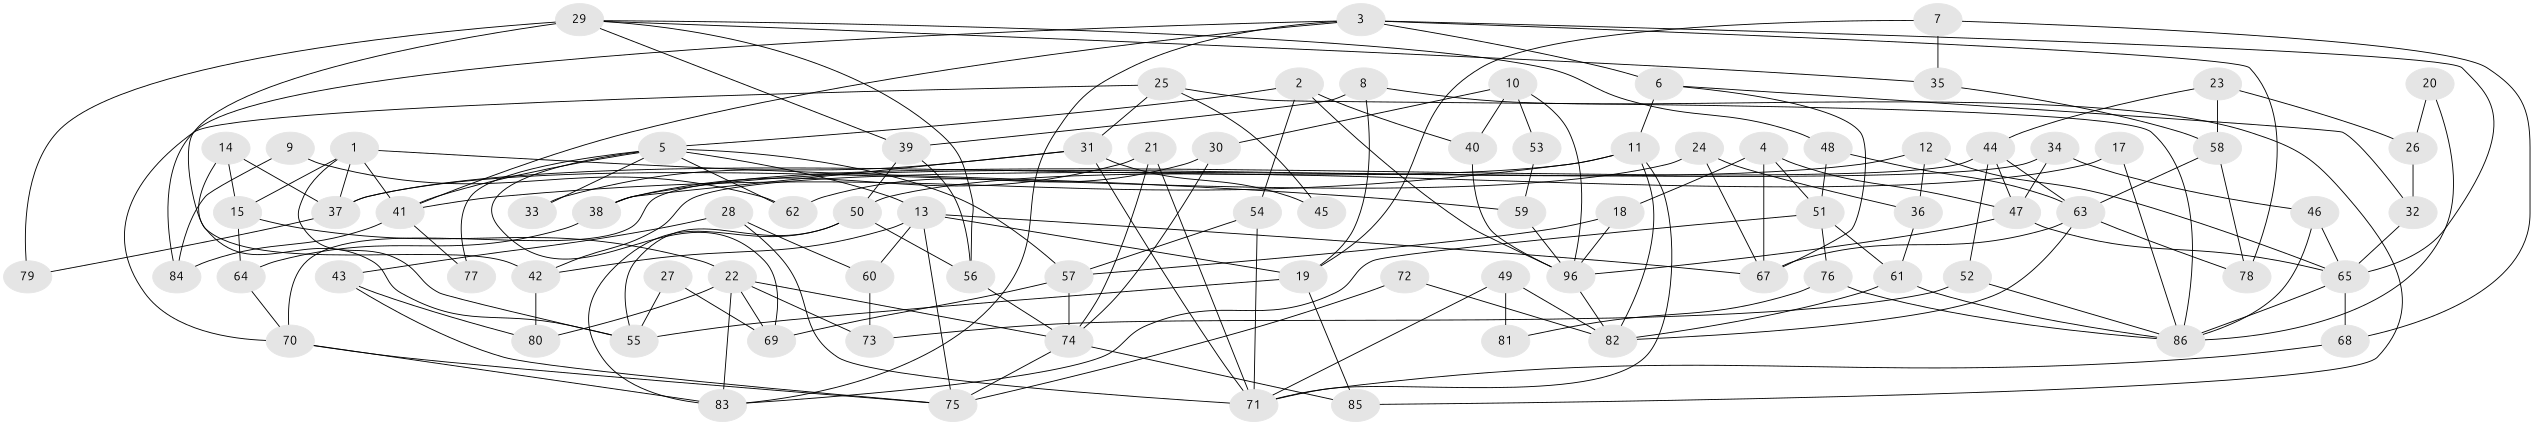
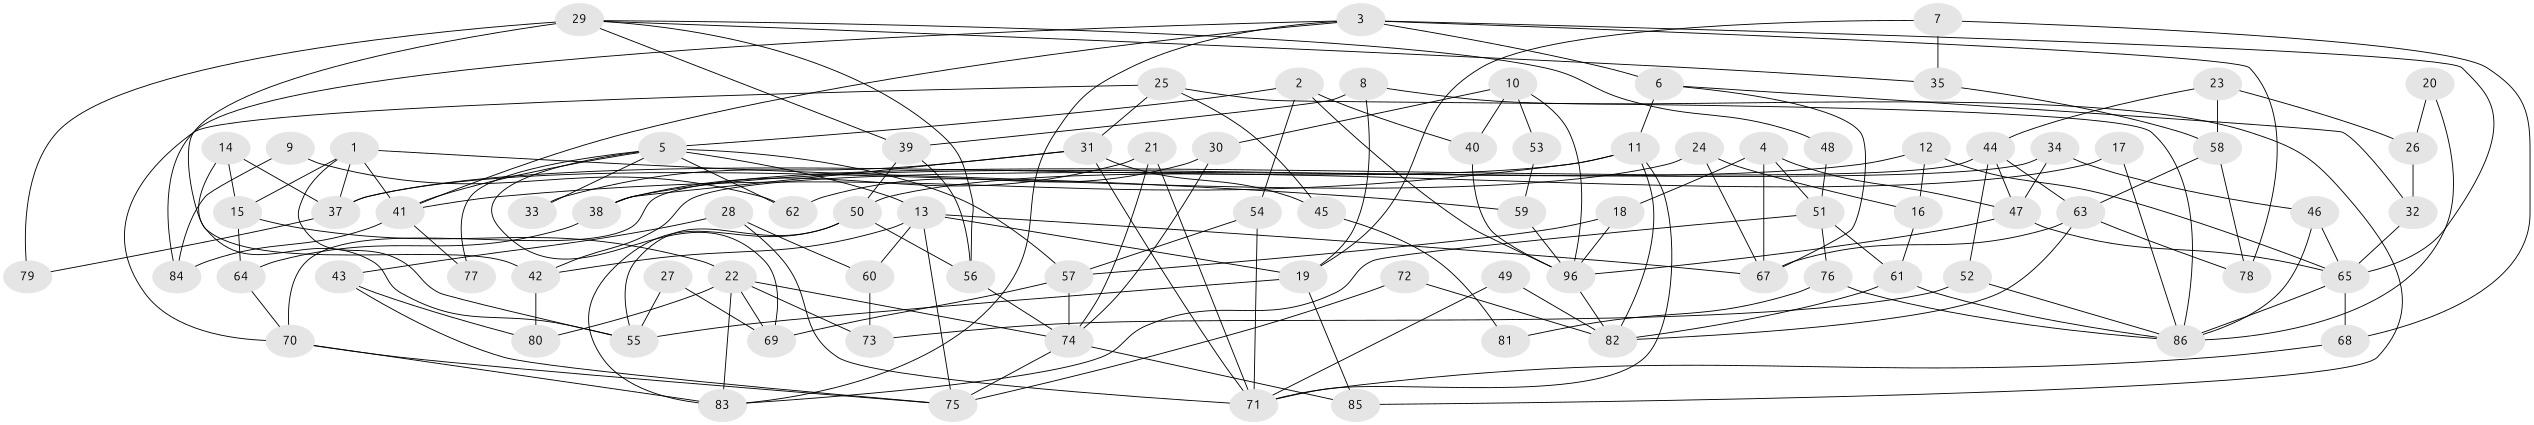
(1957, 175) -> none
(1918, 213) -> (1918, 213)
(1506, 314) -> (1431, 257)
